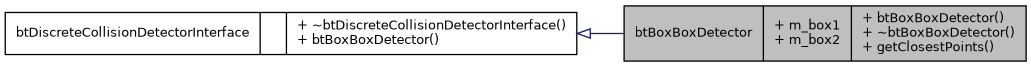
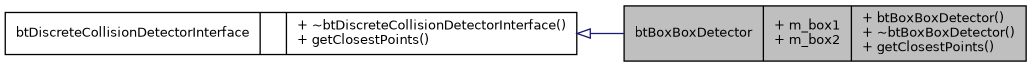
(369, 40) -> (363, 40)
